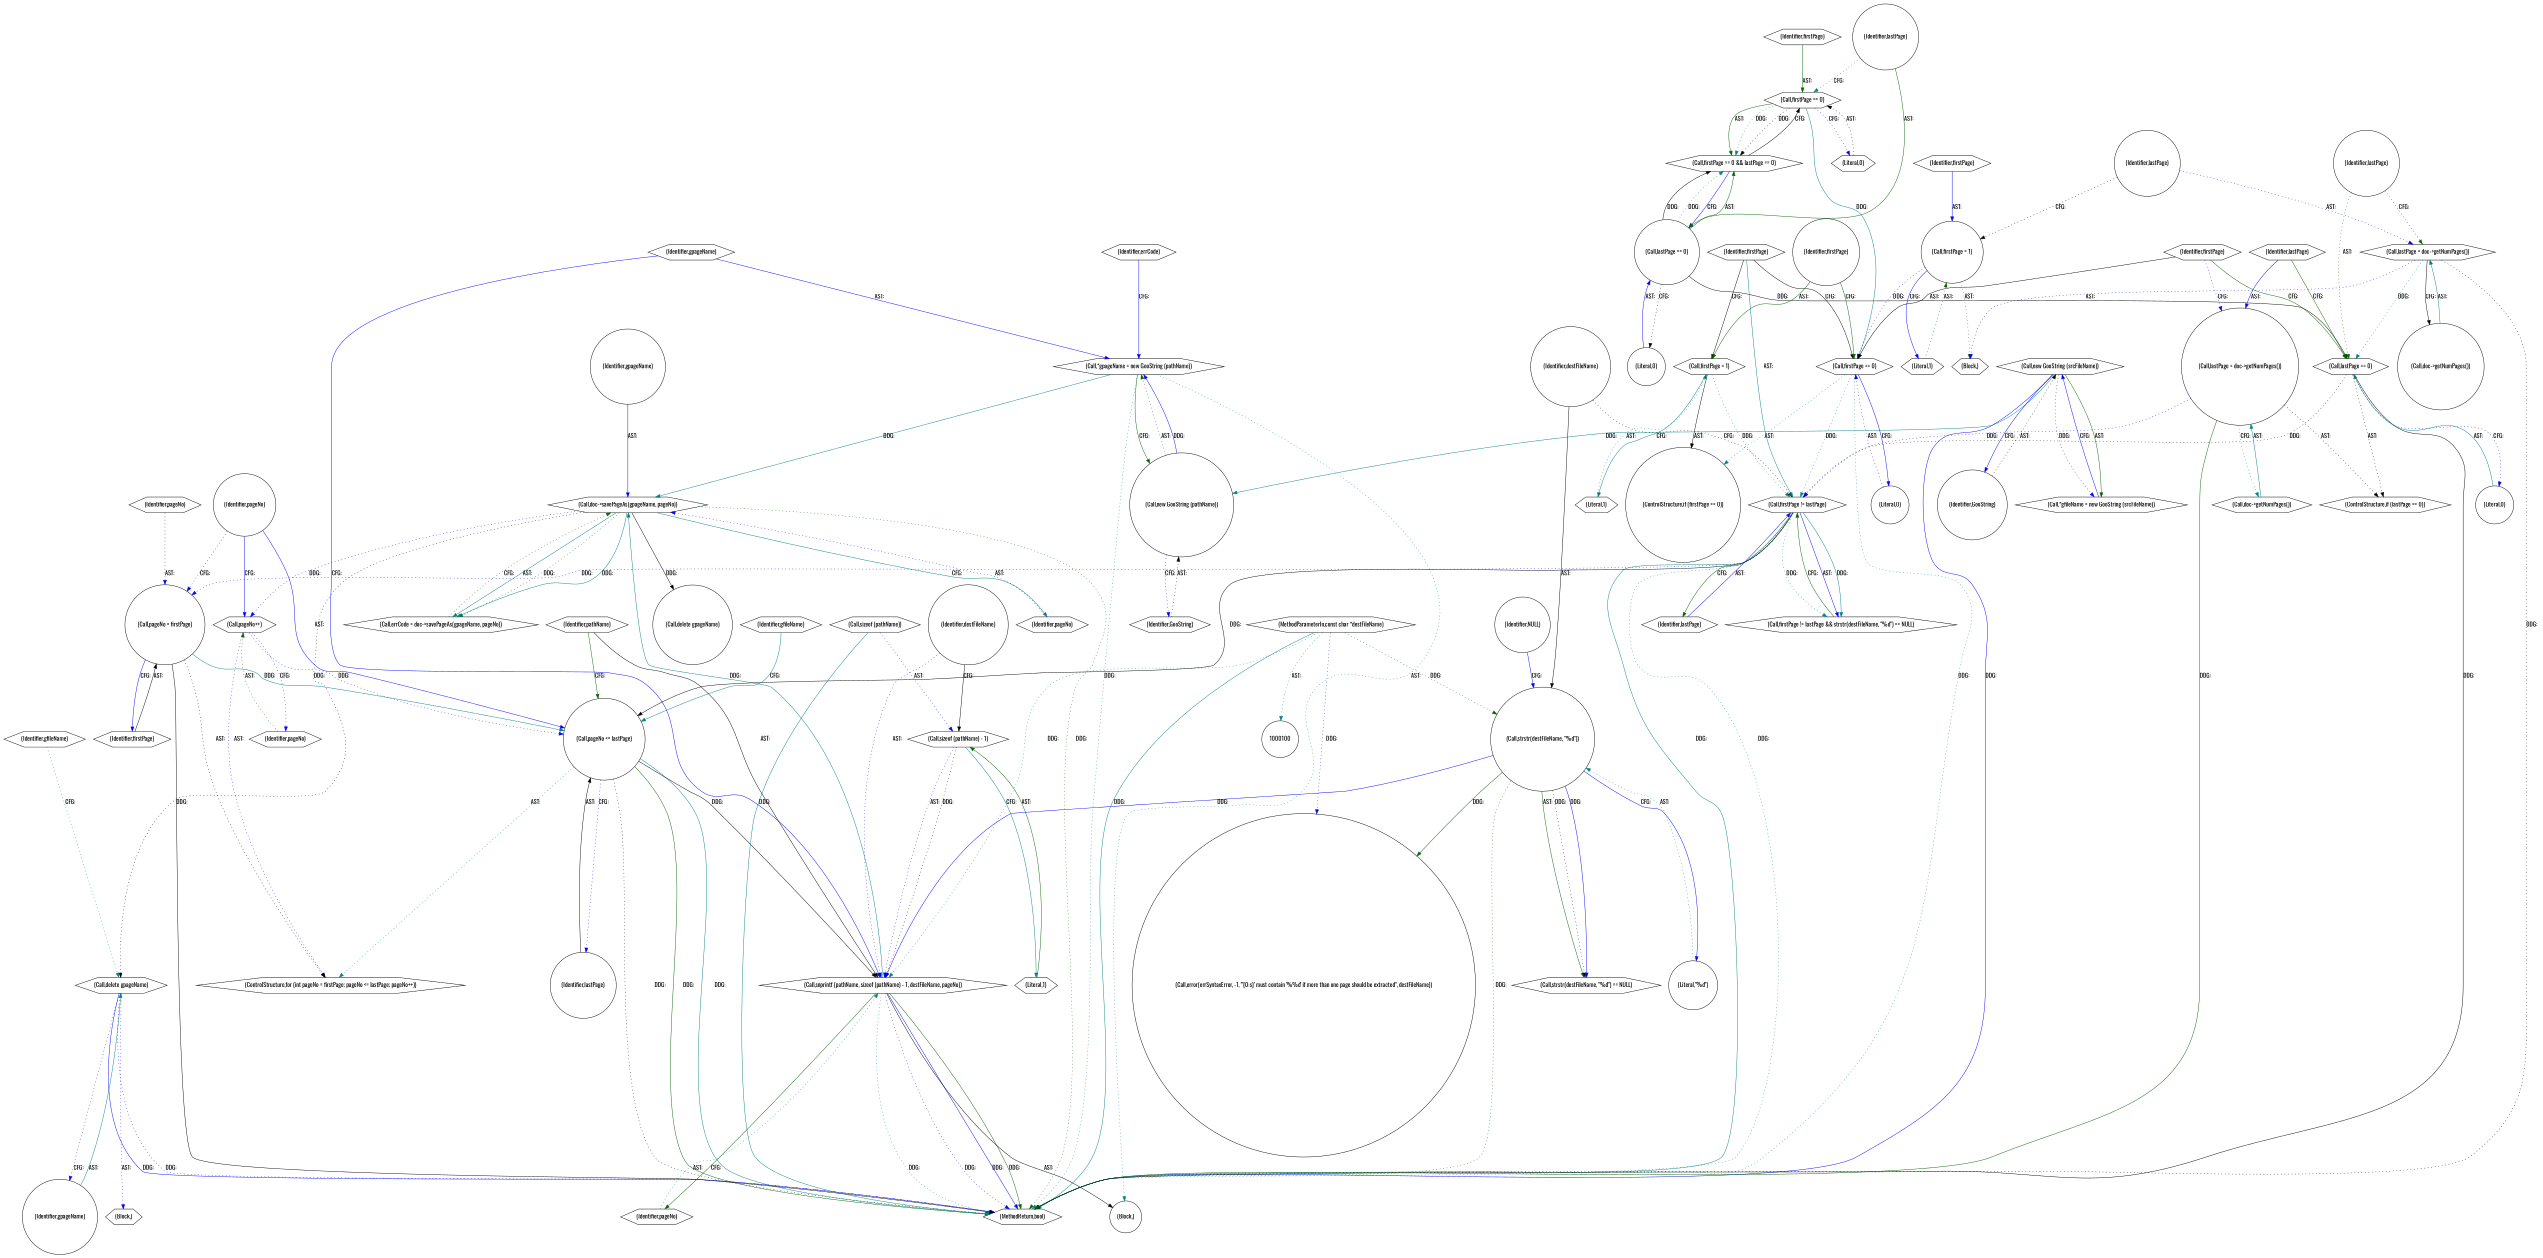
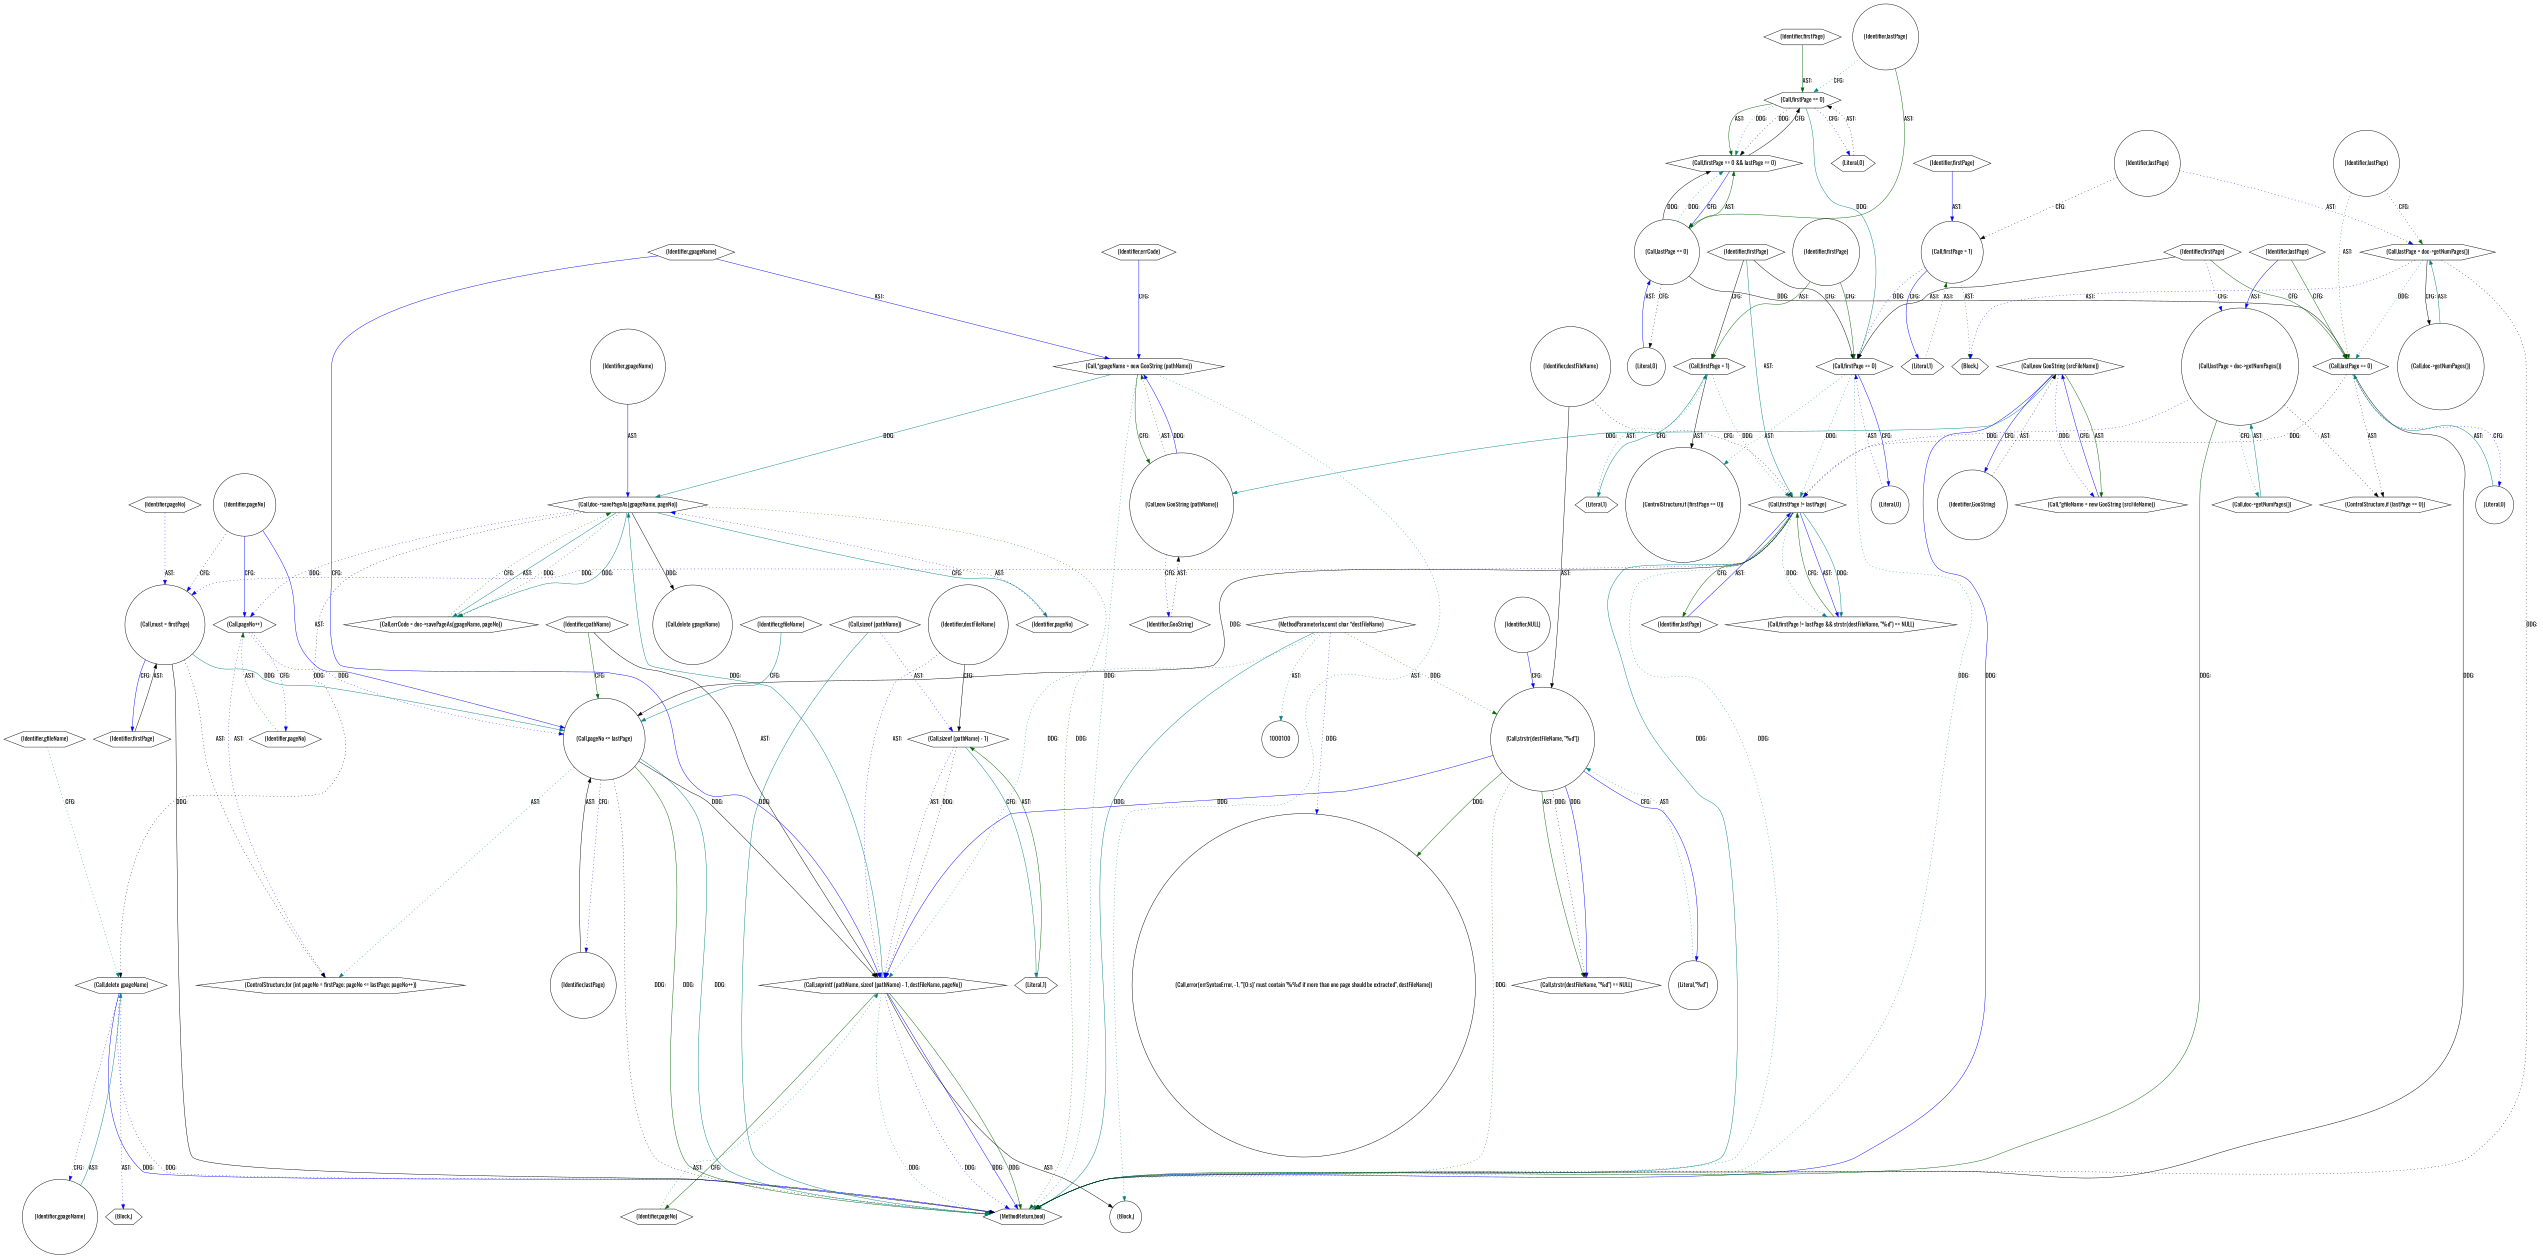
(165, 625) -> (165, 625)
